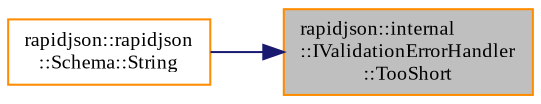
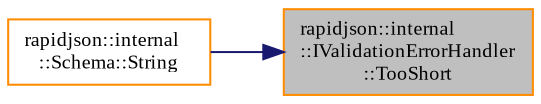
(109, 52) -> (109, 52)
